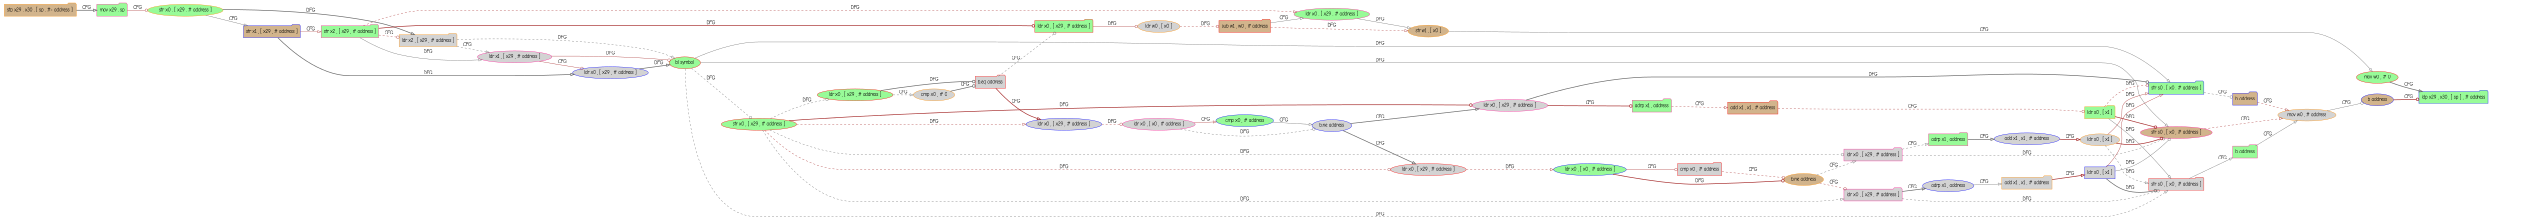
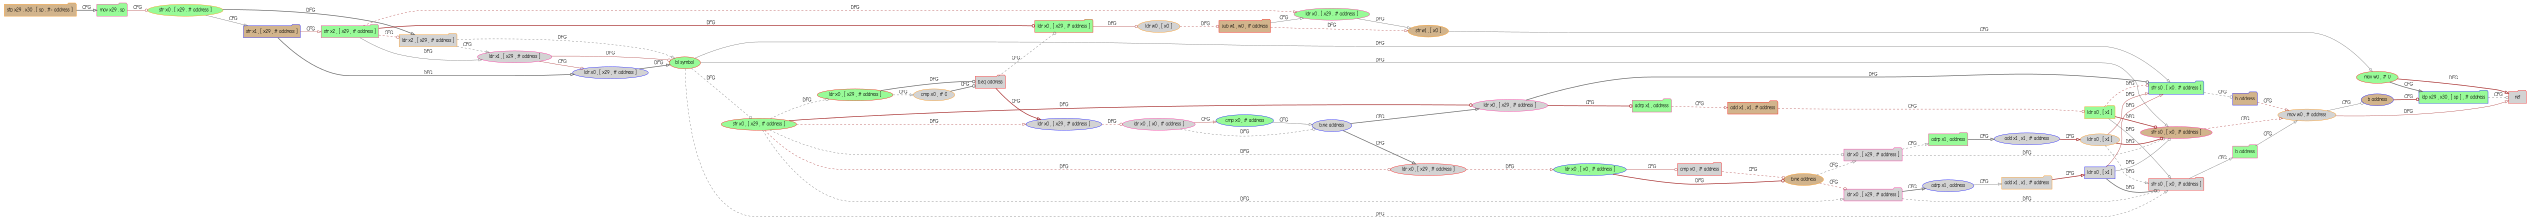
none -> (2517, 98)
